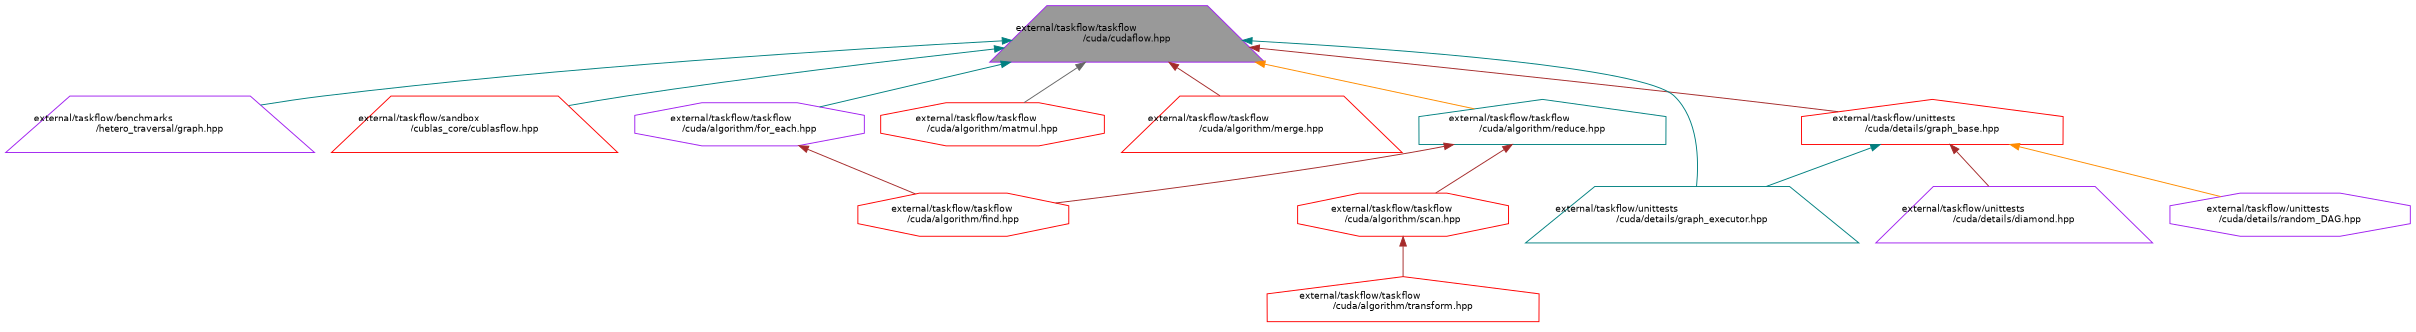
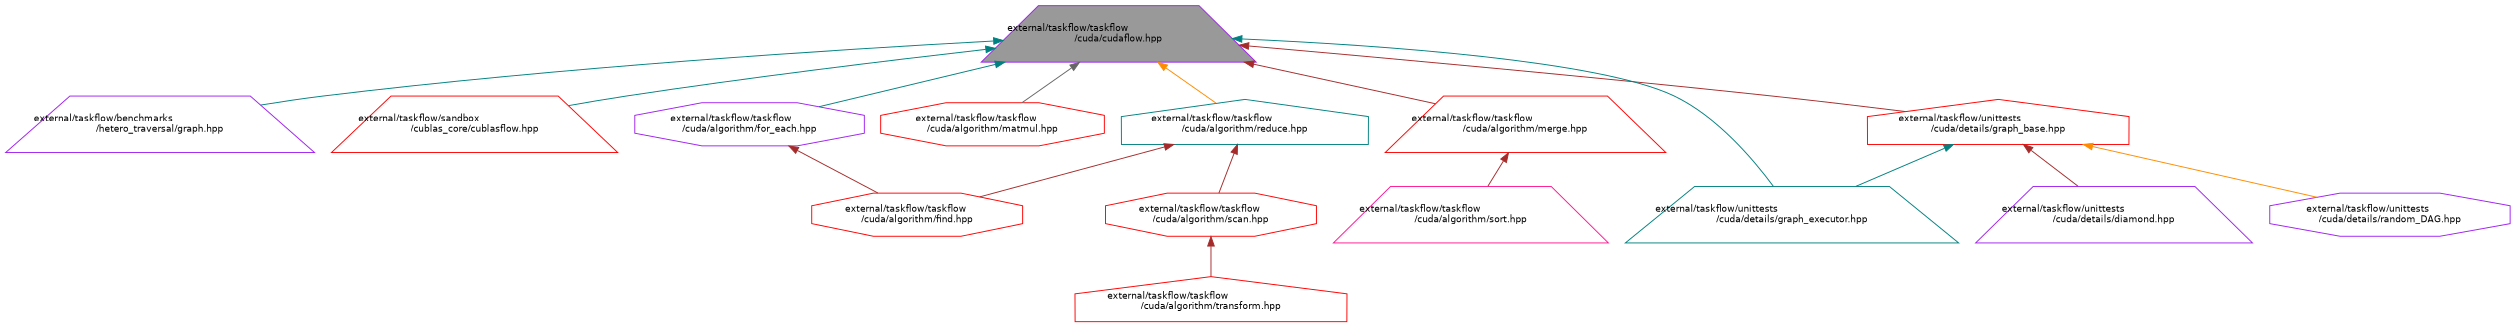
none -> (1471, 215)
